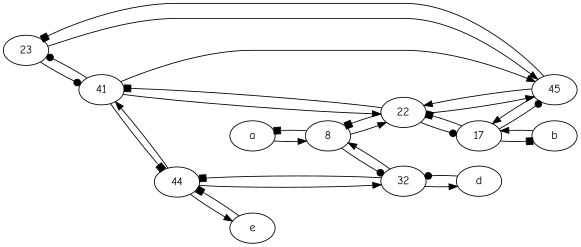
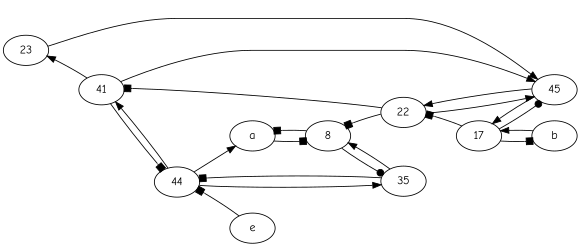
(305, 3) -> none
(70, 68) -> (70, 68)
(57, 72) -> none
(248, 106) -> none
(435, 128) -> none
(365, 130) -> none
(286, 142) -> (286, 142)
(404, 181) -> (404, 181)
(479, 181) -> none
(207, 206) -> (211, 161)
